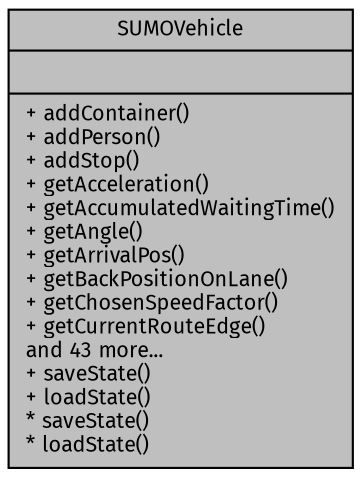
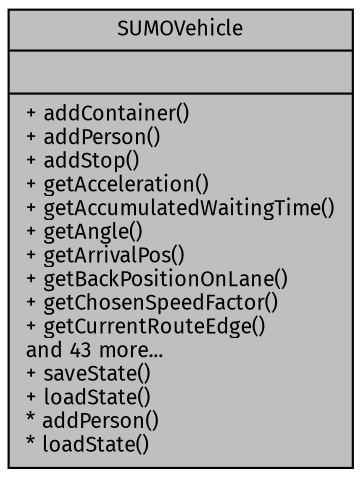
(88, 422) -> (93, 422)
